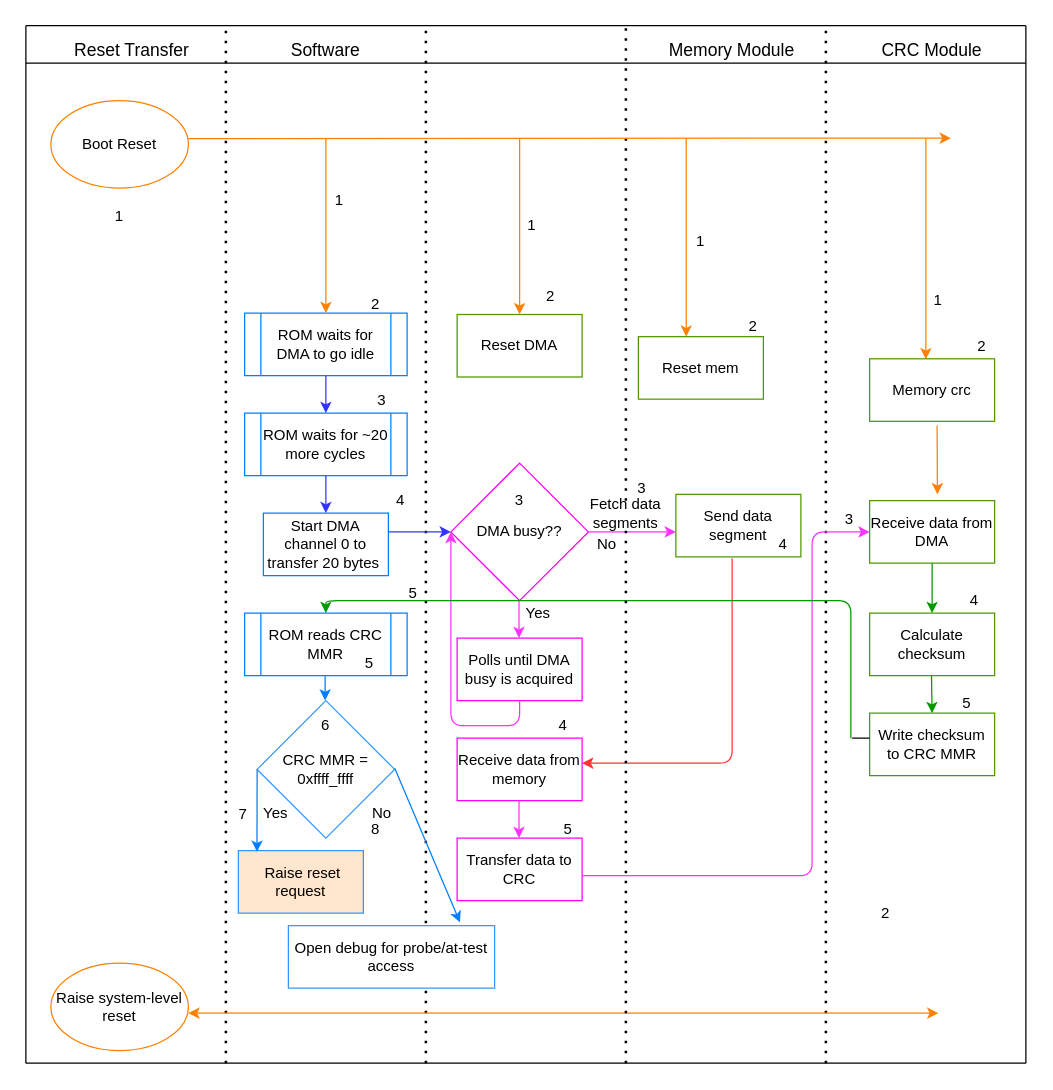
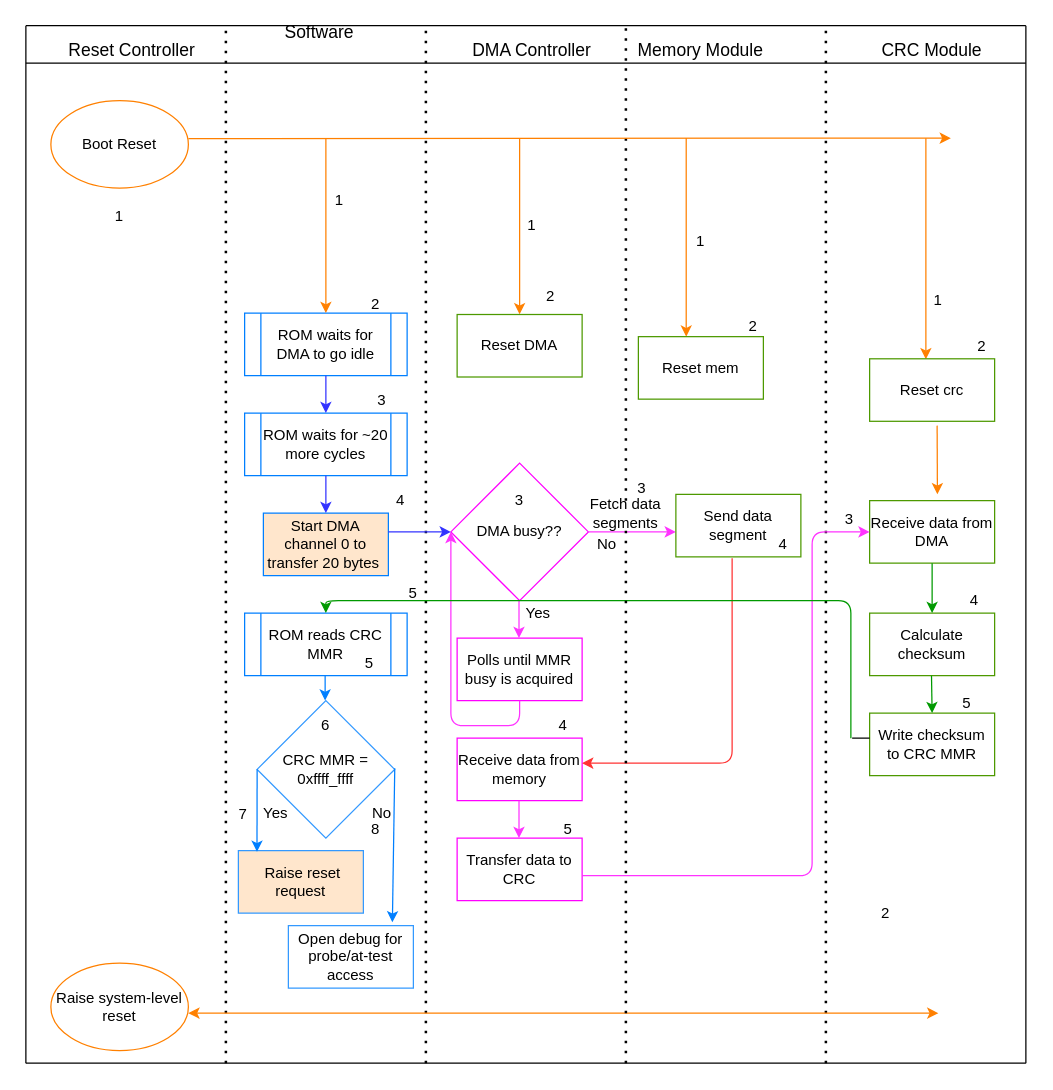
(132, 51) -> (132, 51)
(326, 51) -> (319, 32)
none -> (532, 51)
(732, 51) -> (701, 51)
(932, 391) -> (932, 391)
(326, 544) -> (326, 544)
(519, 669) -> (519, 669)
(391, 957) -> (351, 957)
